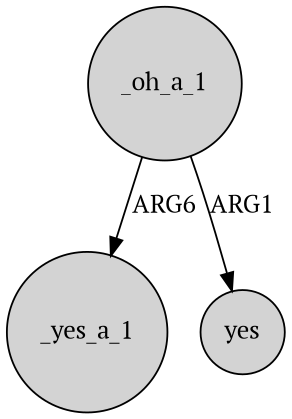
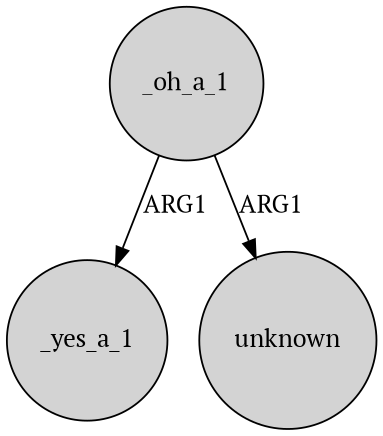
(165, 206) -> (176, 206)
(243, 332) -> (288, 340)
